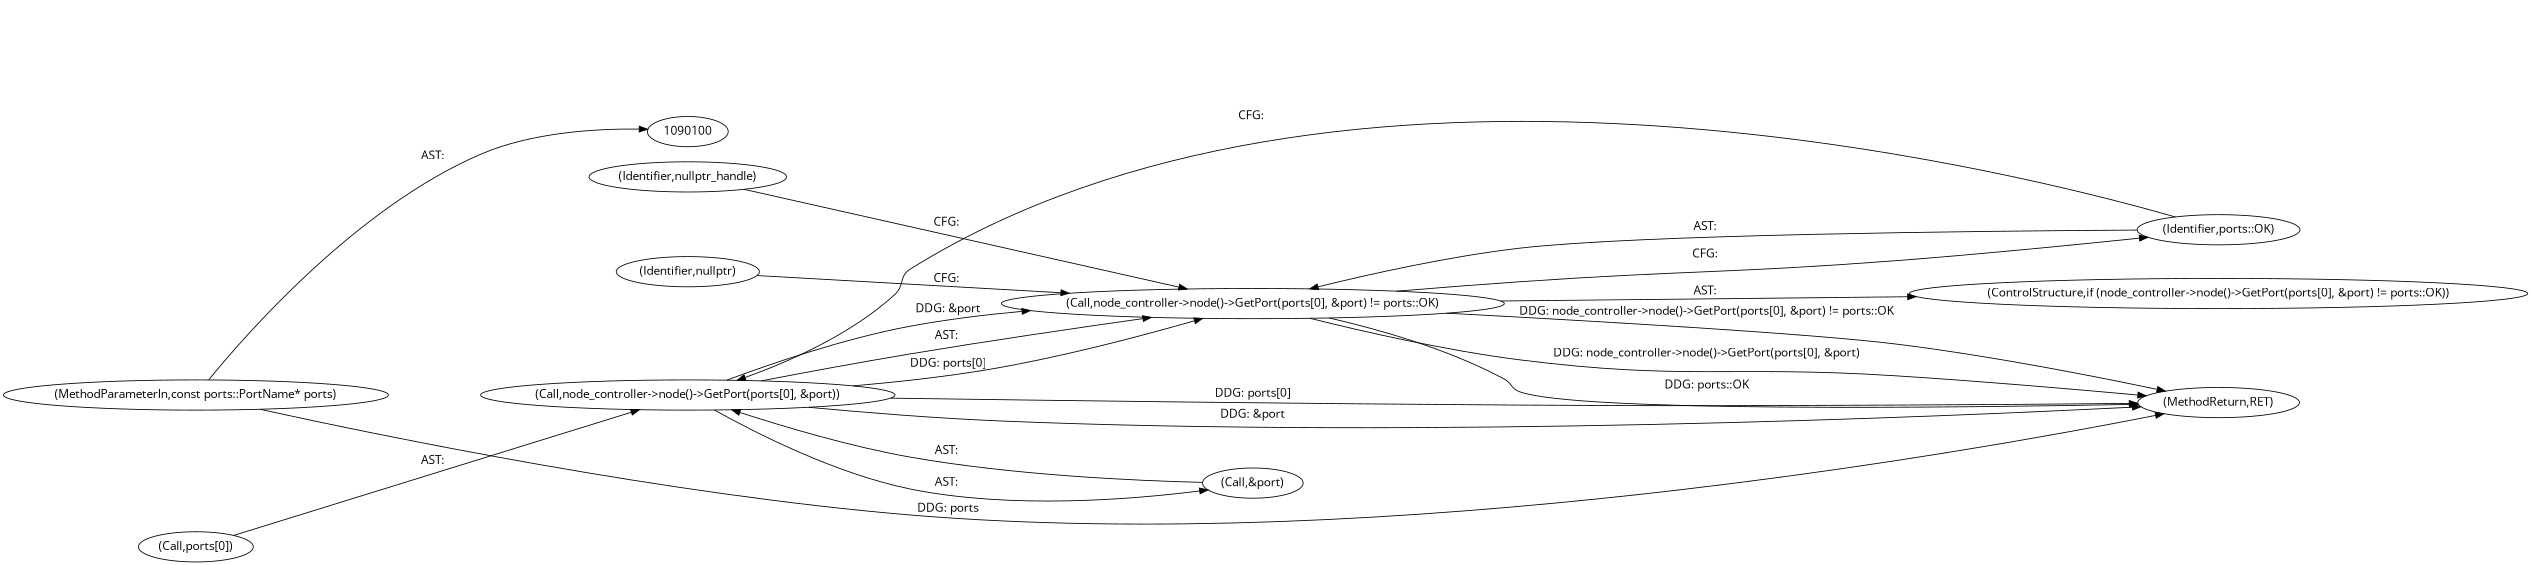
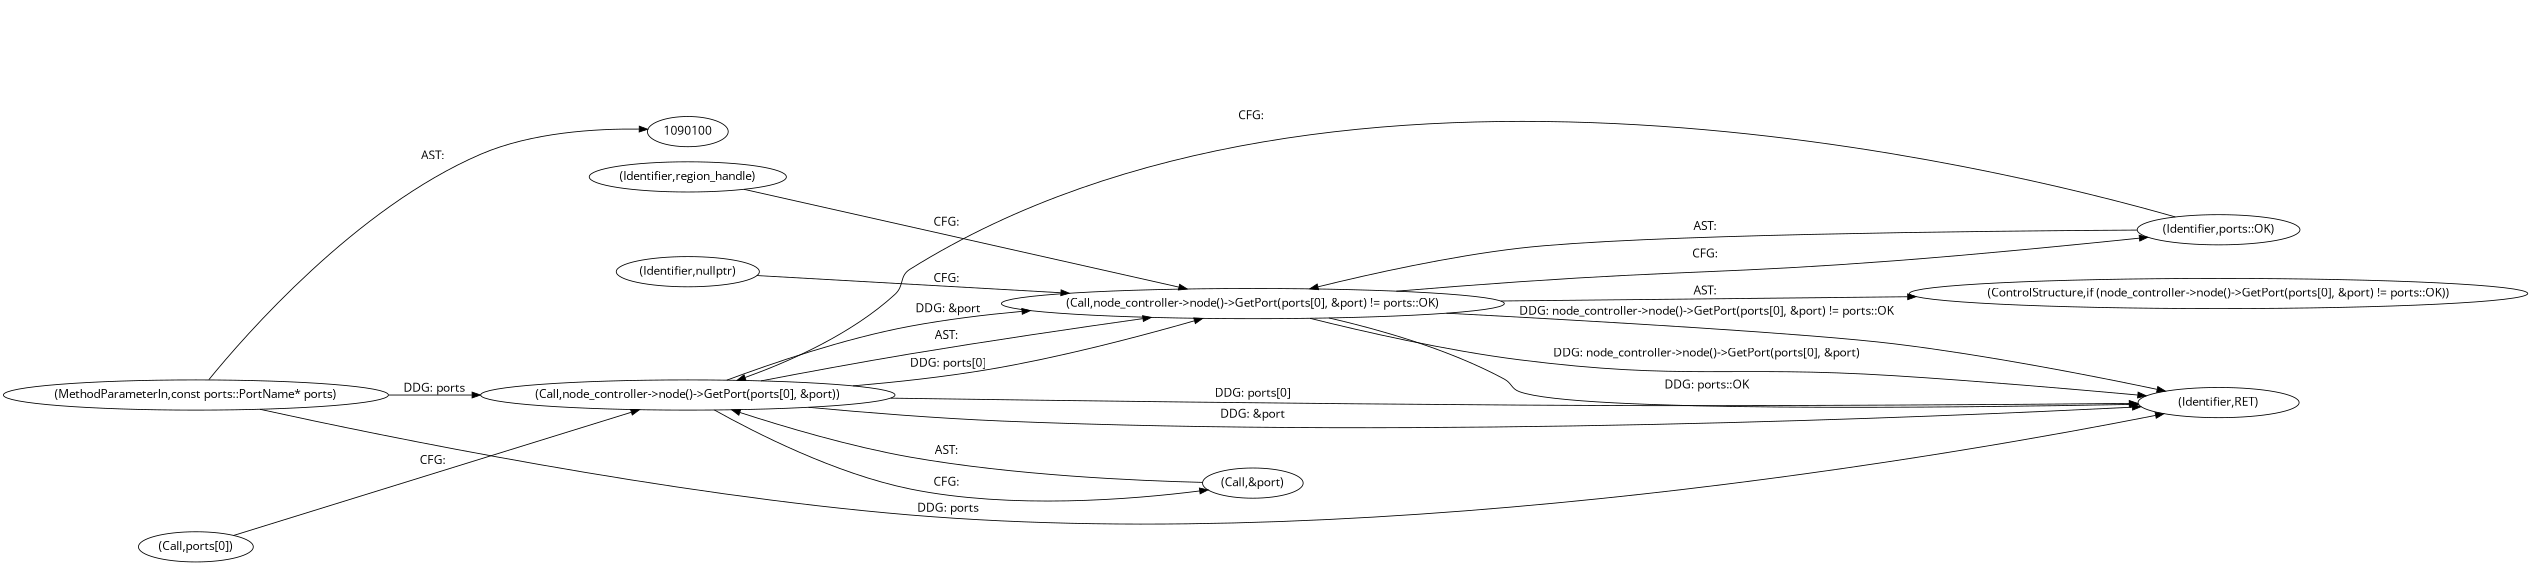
(688, 177) -> (688, 177)
none -> (430, 395)
(2219, 403) -> (2219, 403)
(434, 461) -> (434, 461)
(948, 483) -> (948, 483)
